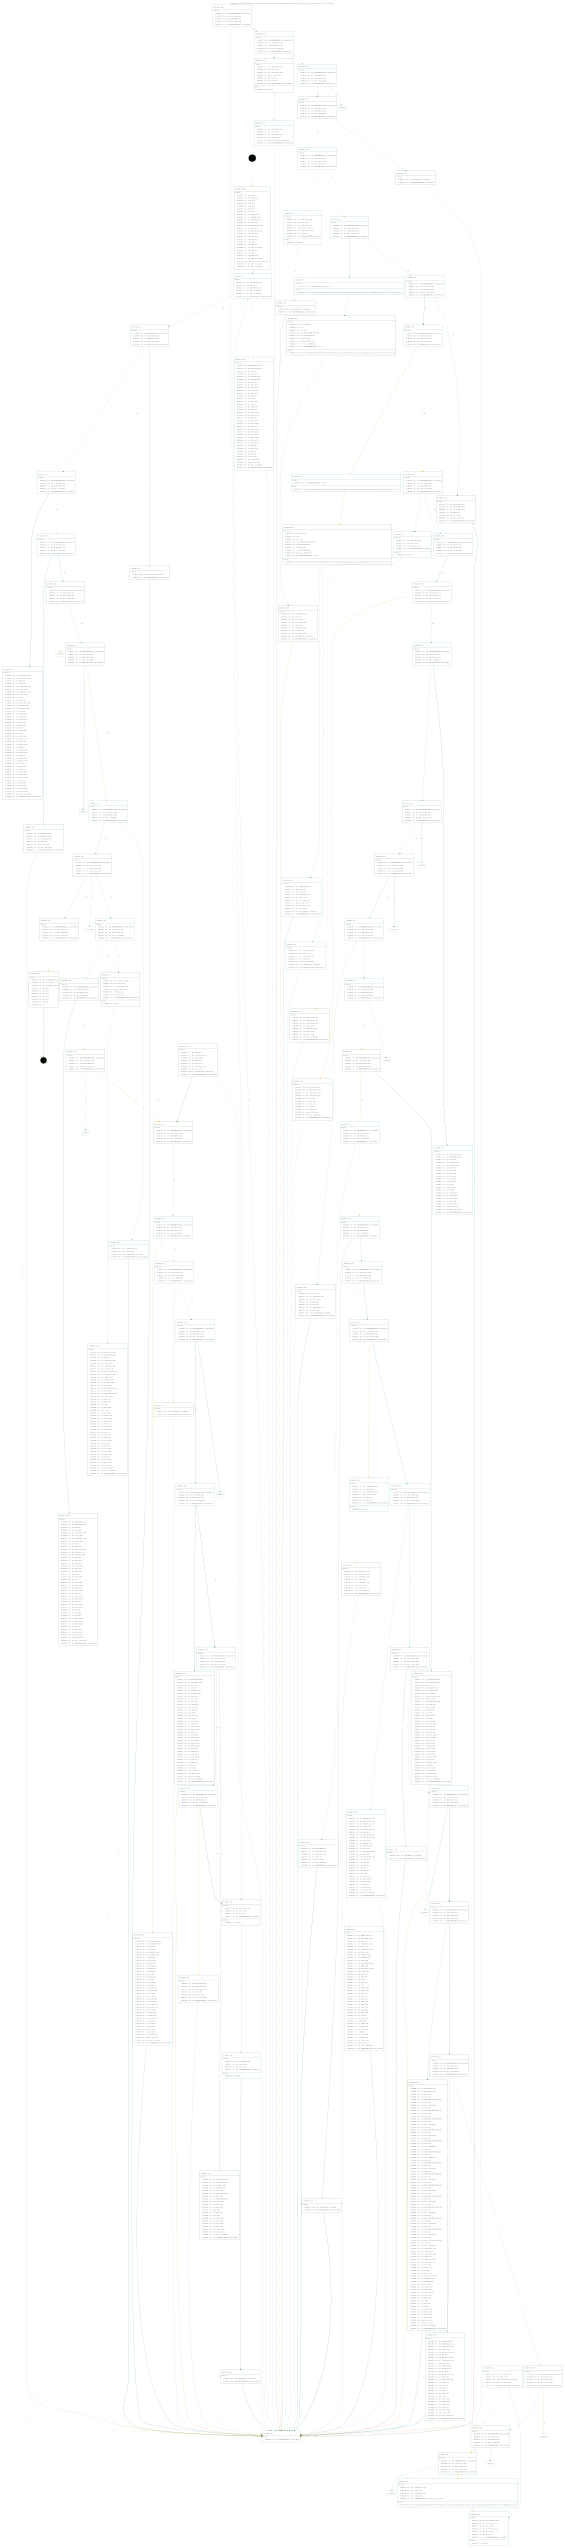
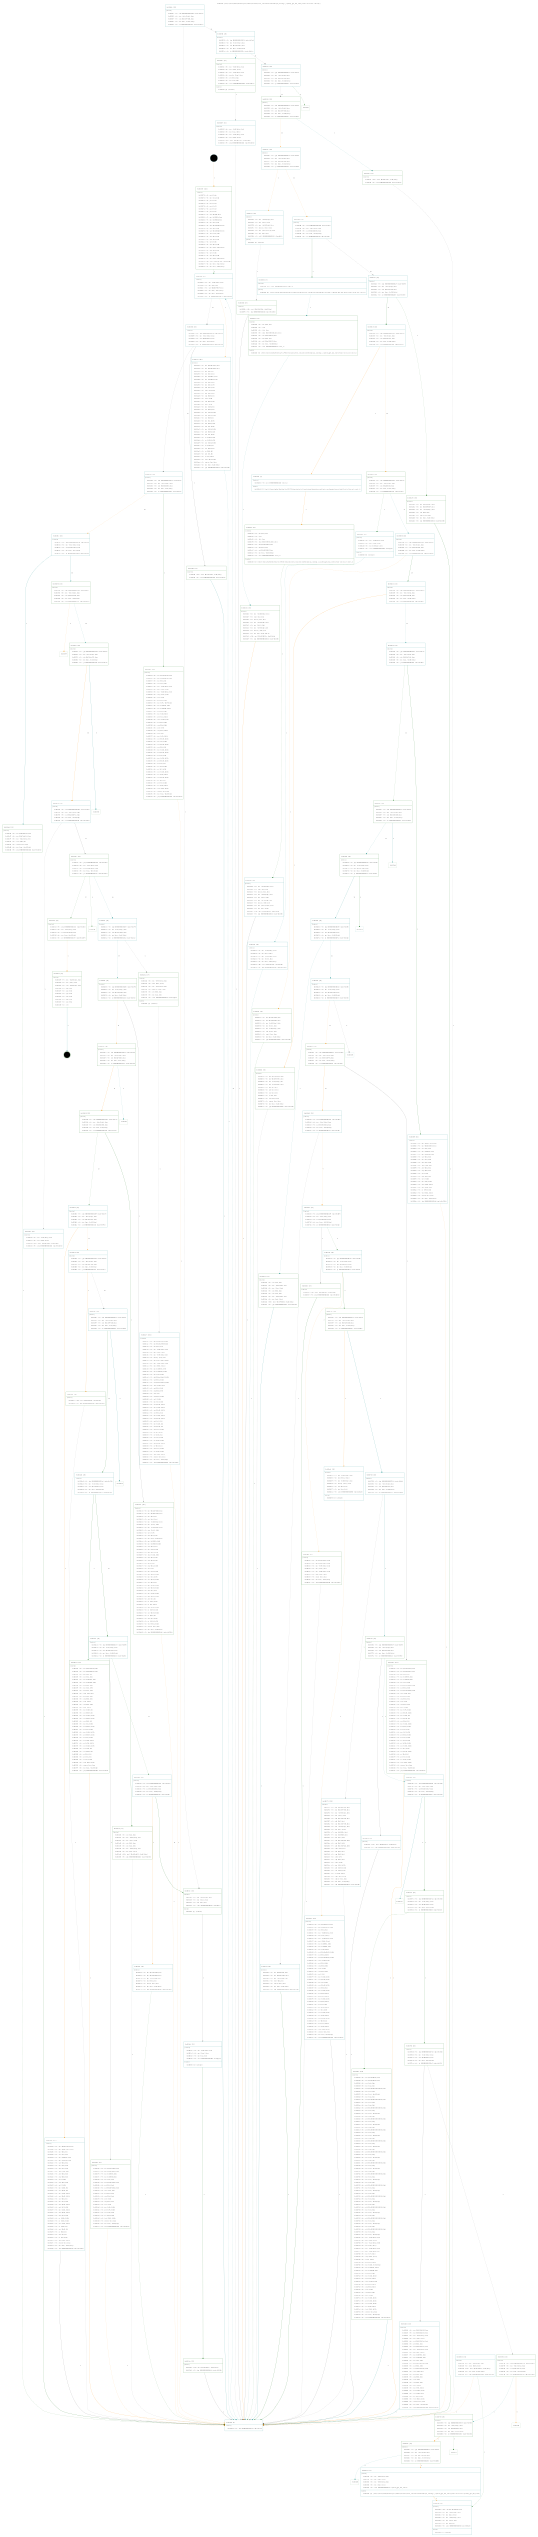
(185, 1099) -> (130, 1477)
